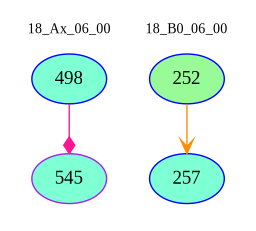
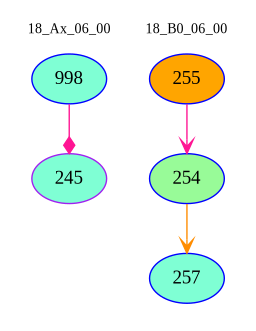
(69, 79) -> (69, 79)
none -> (187, 79)
(187, 79) -> (187, 179)
(69, 179) -> (69, 179)
